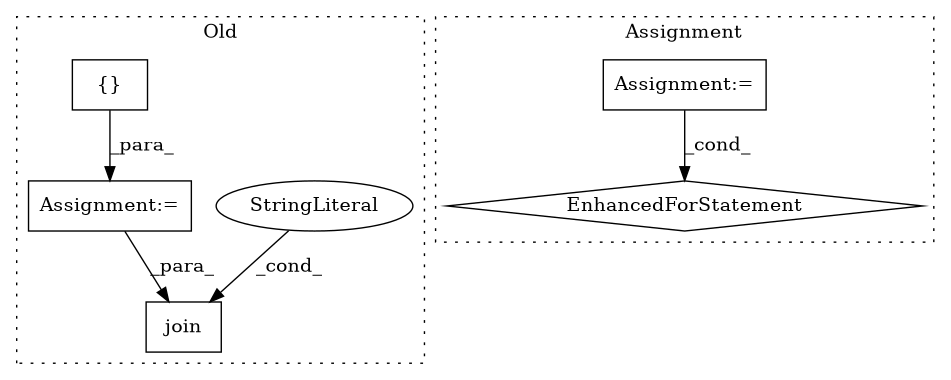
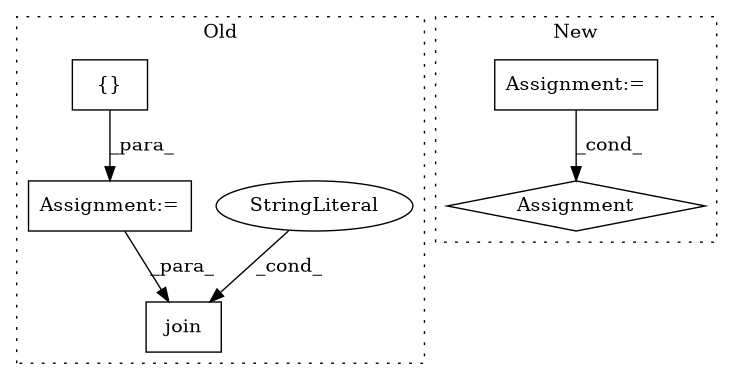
(685, 33) -> (576, 33)
(685, 206) -> (576, 206)
